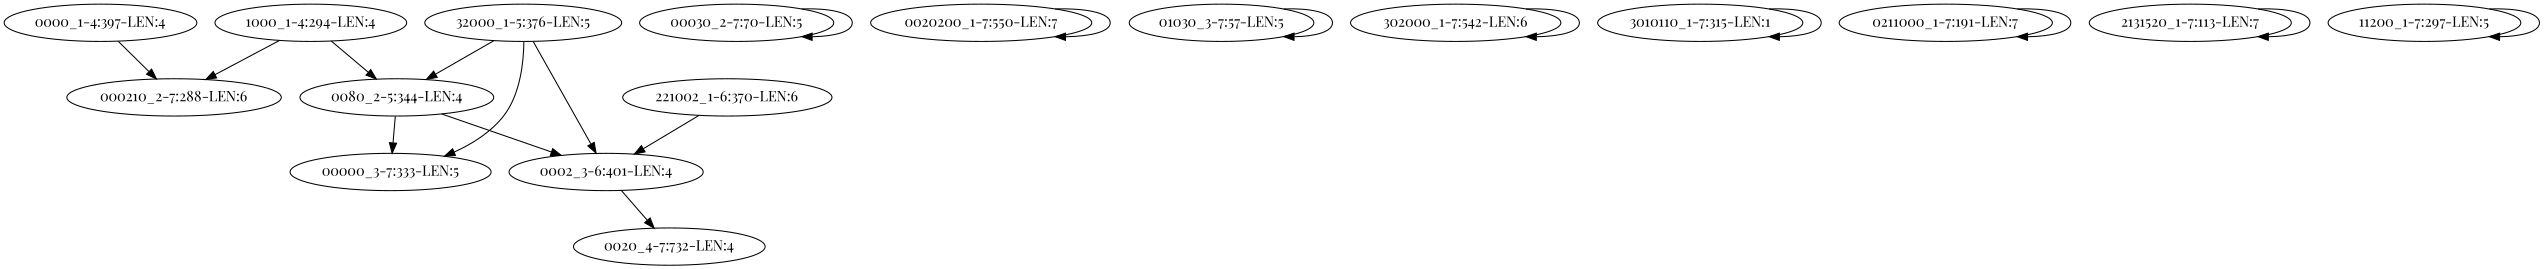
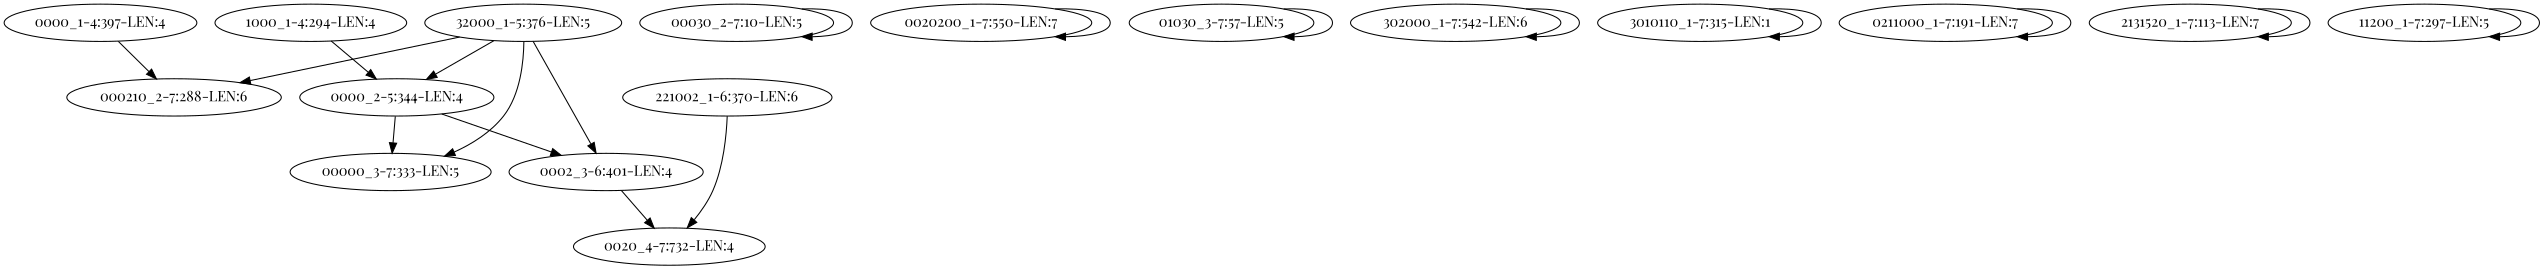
(737, 23) -> (737, 23)
(247, 58) -> (365, 57)
(397, 97) -> (397, 97)
(671, 132) -> (720, 171)
